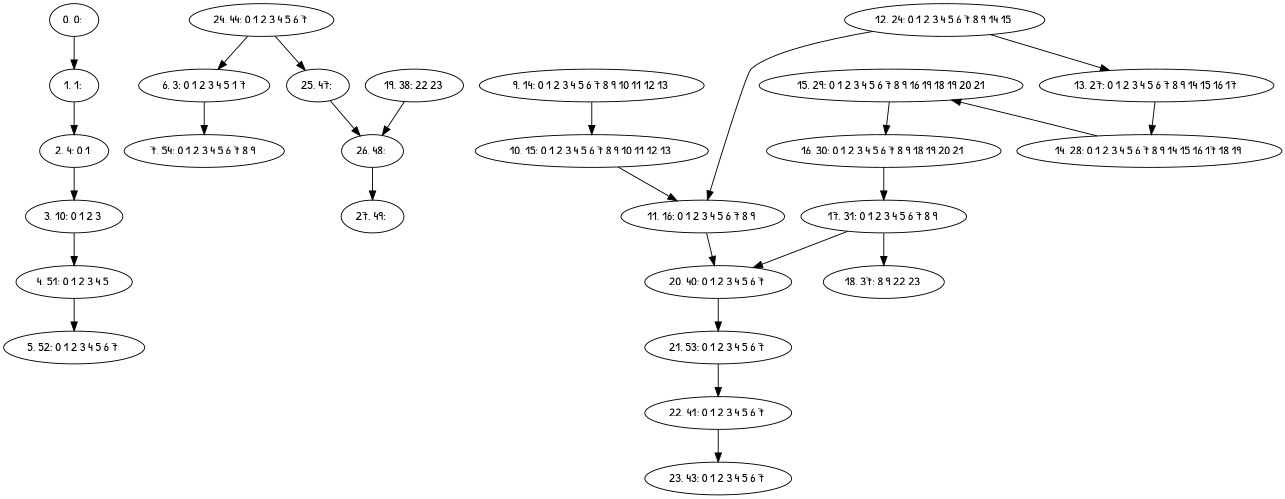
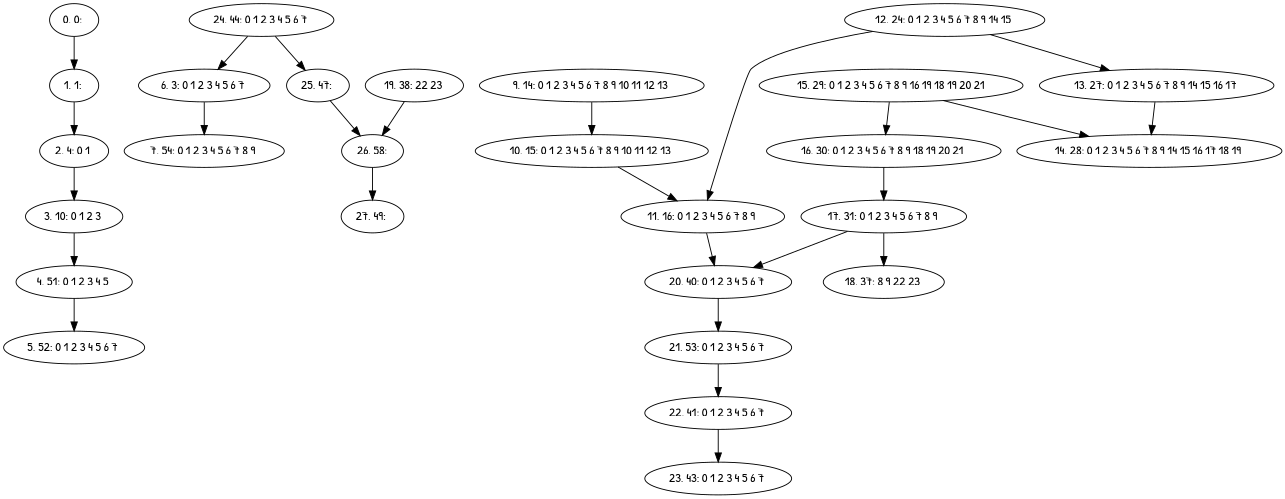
(204, 86) -> (204, 86)
(1029, 119) -> (1012, 118)
(373, 151) -> (373, 151)
